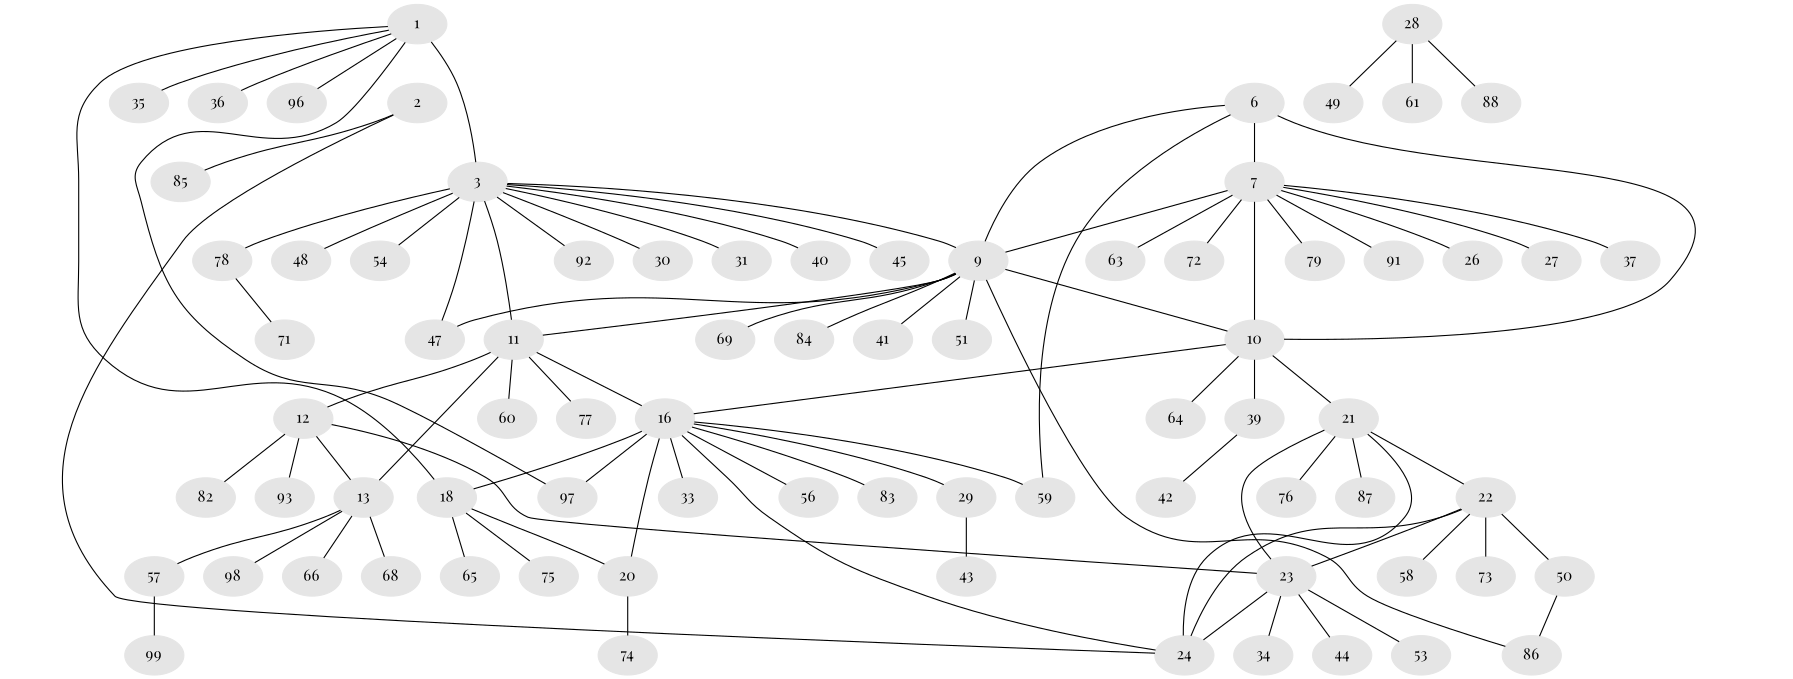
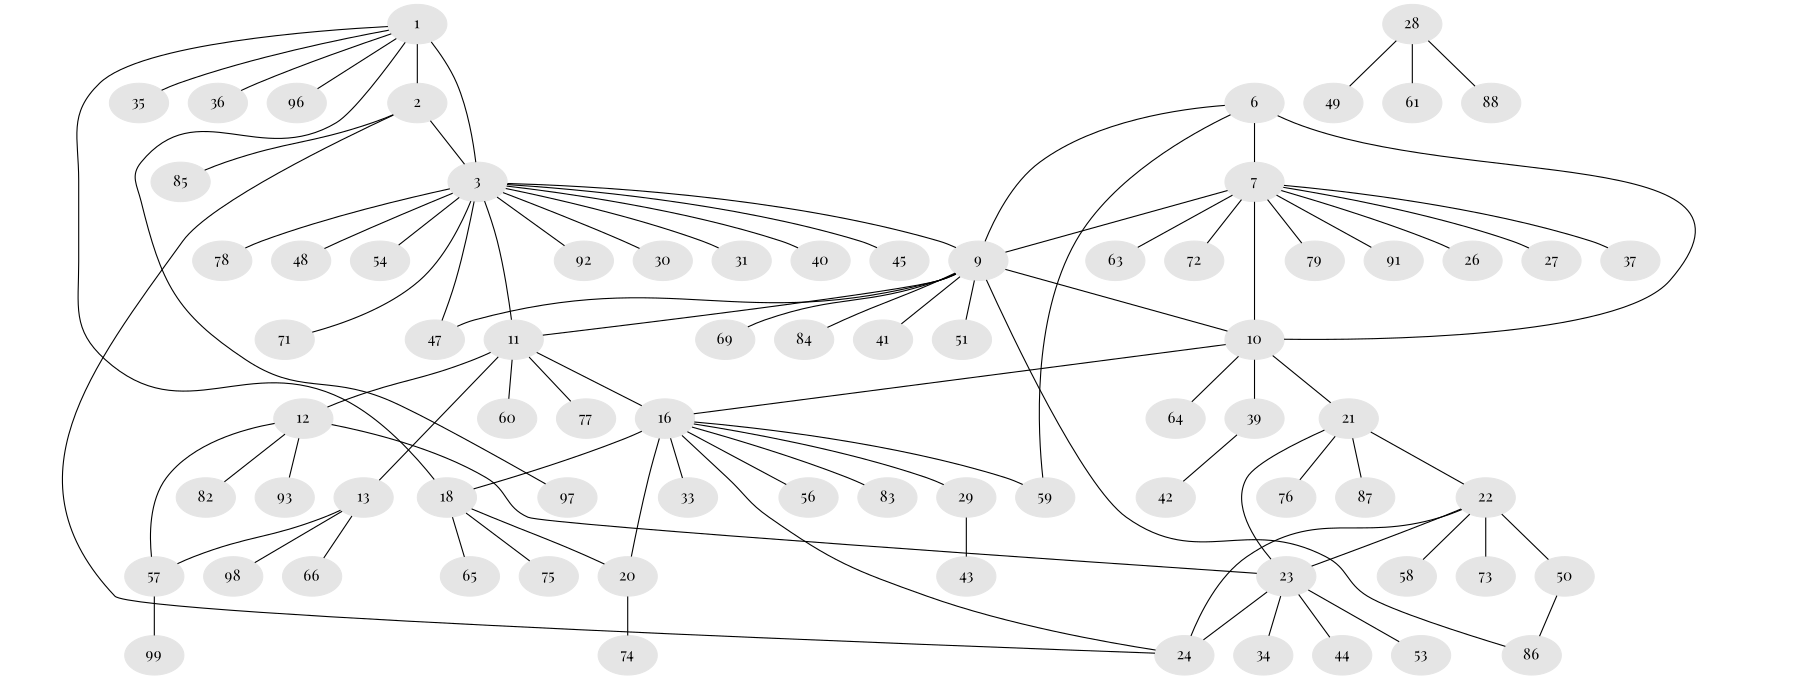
none -> (417, 64)
none -> (447, 142)
(254, 300) -> (410, 288)
(333, 458) -> (181, 463)
(616, 458) -> none
(1315, 541) -> none
(391, 576) -> none
